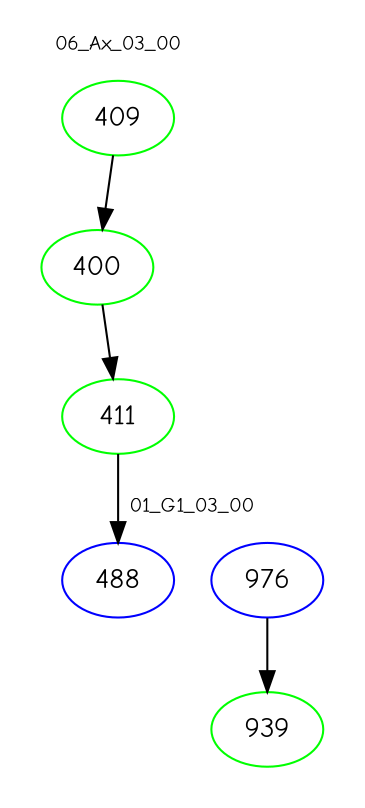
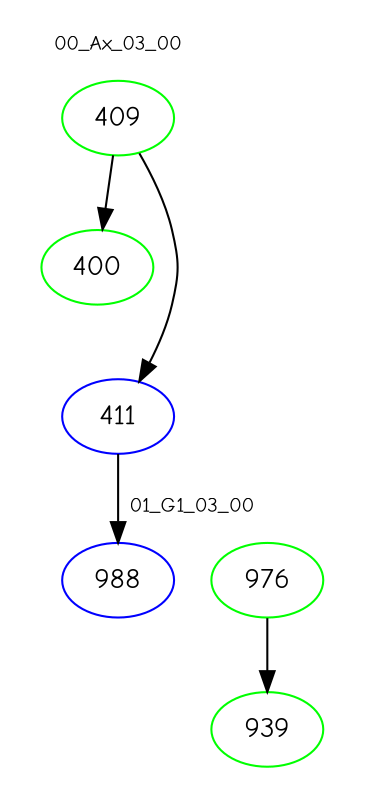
(118, 45) -> (118, 45)
(106, 331) -> (177, 257)
(118, 417) -> (118, 417)
(118, 580) -> (118, 580)
(267, 580) -> (267, 580)
